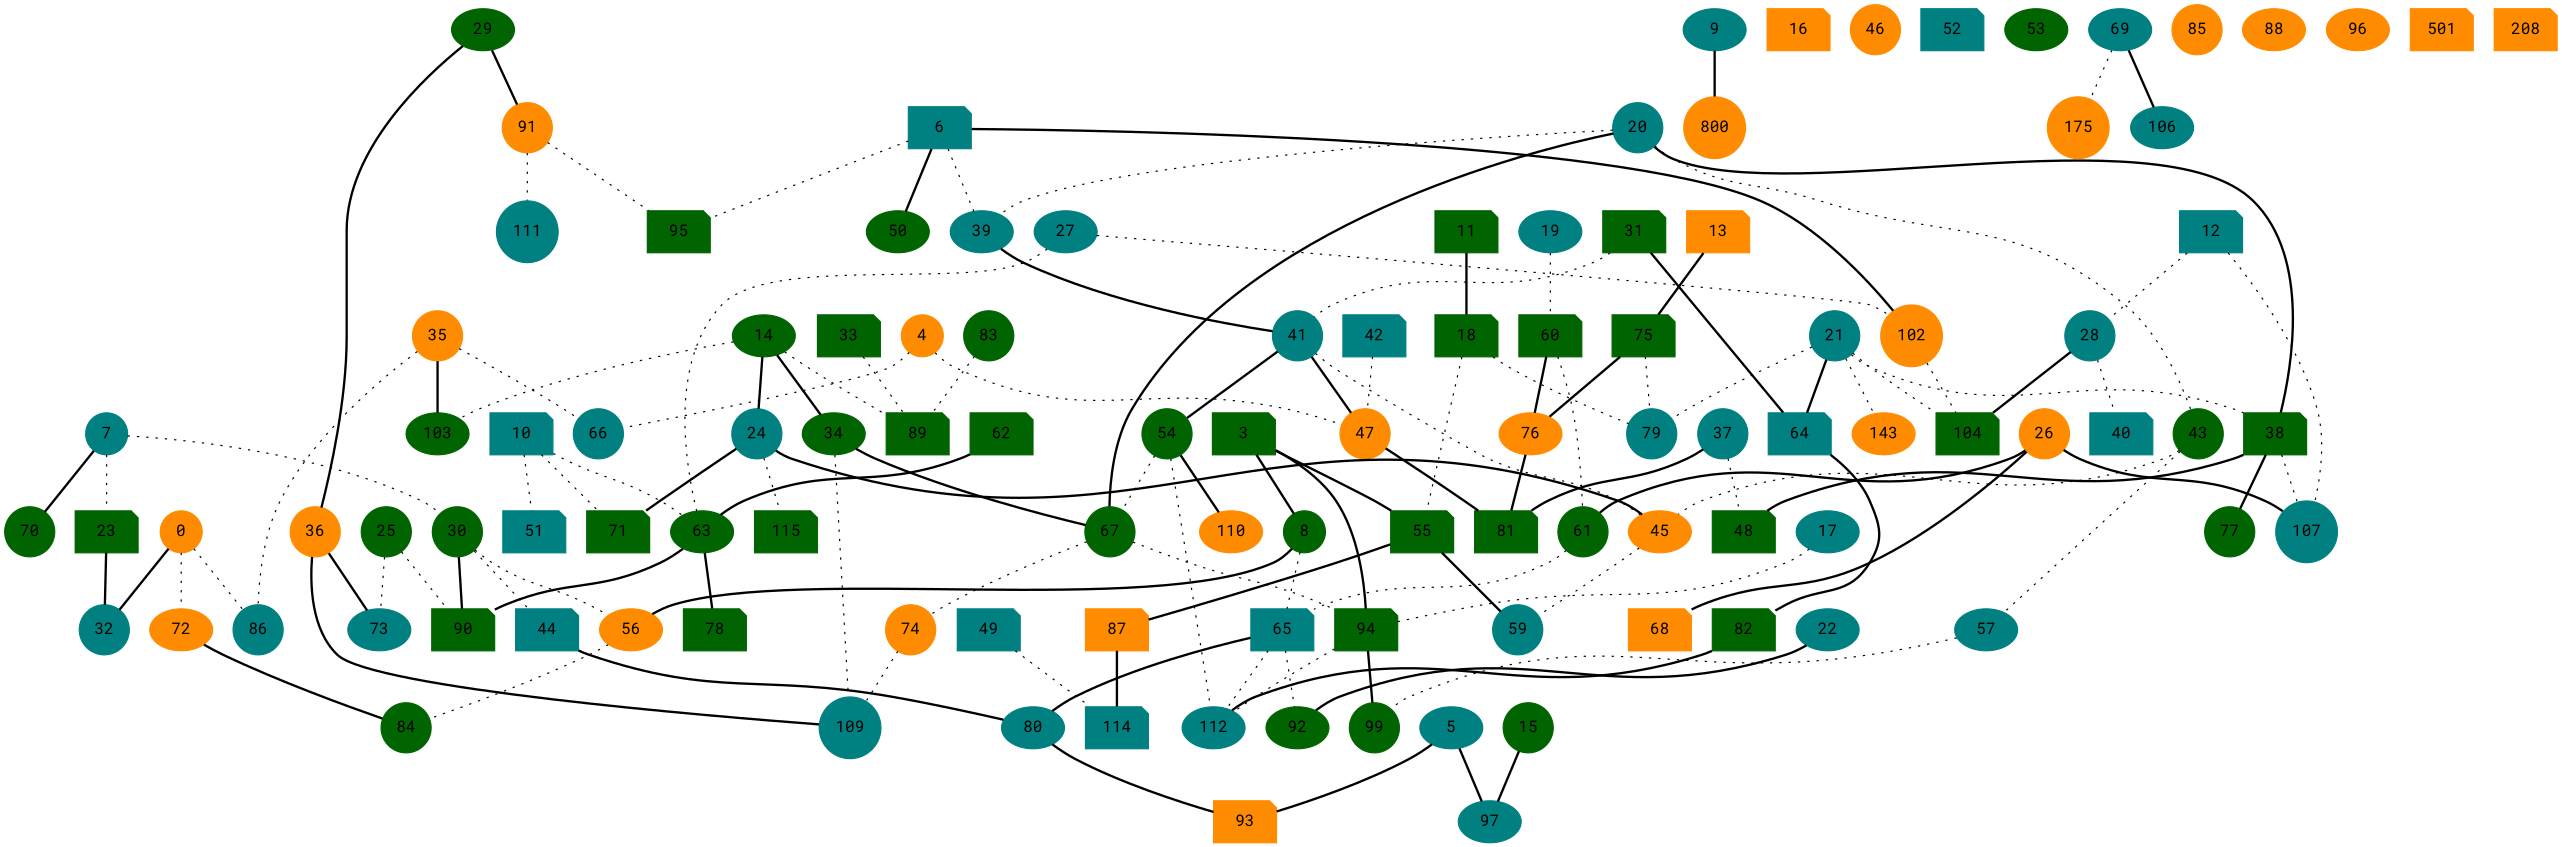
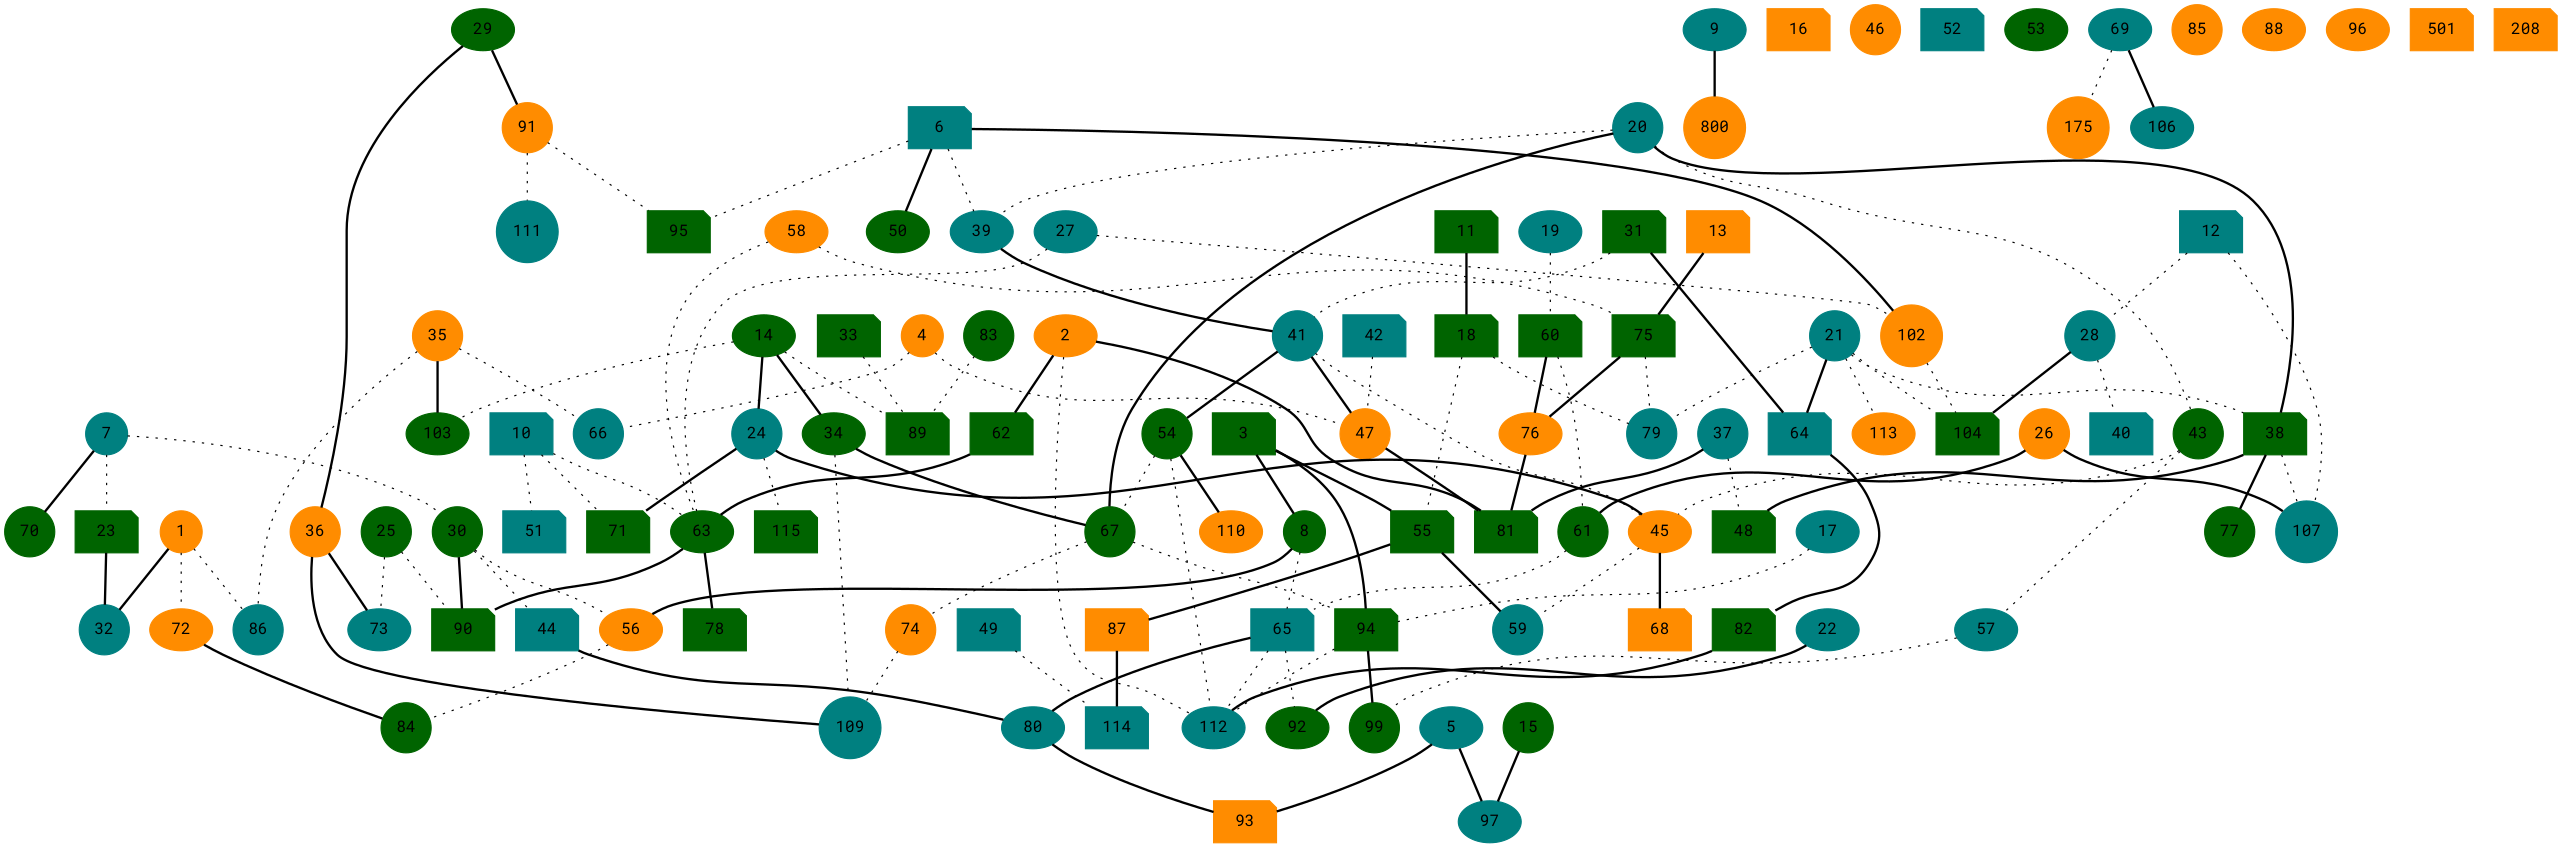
none -> (796, 232)
none -> (1066, 336)
(1884, 434) -> (1884, 434)
(181, 532) -> (181, 532)
(1882, 557) -> (1660, 581)
